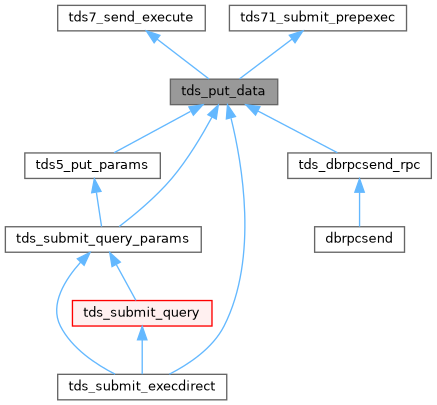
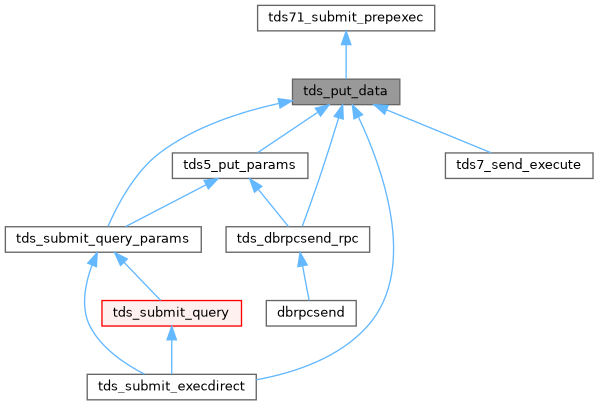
(183, 59) -> (439, 131)
none -> (273, 208)
